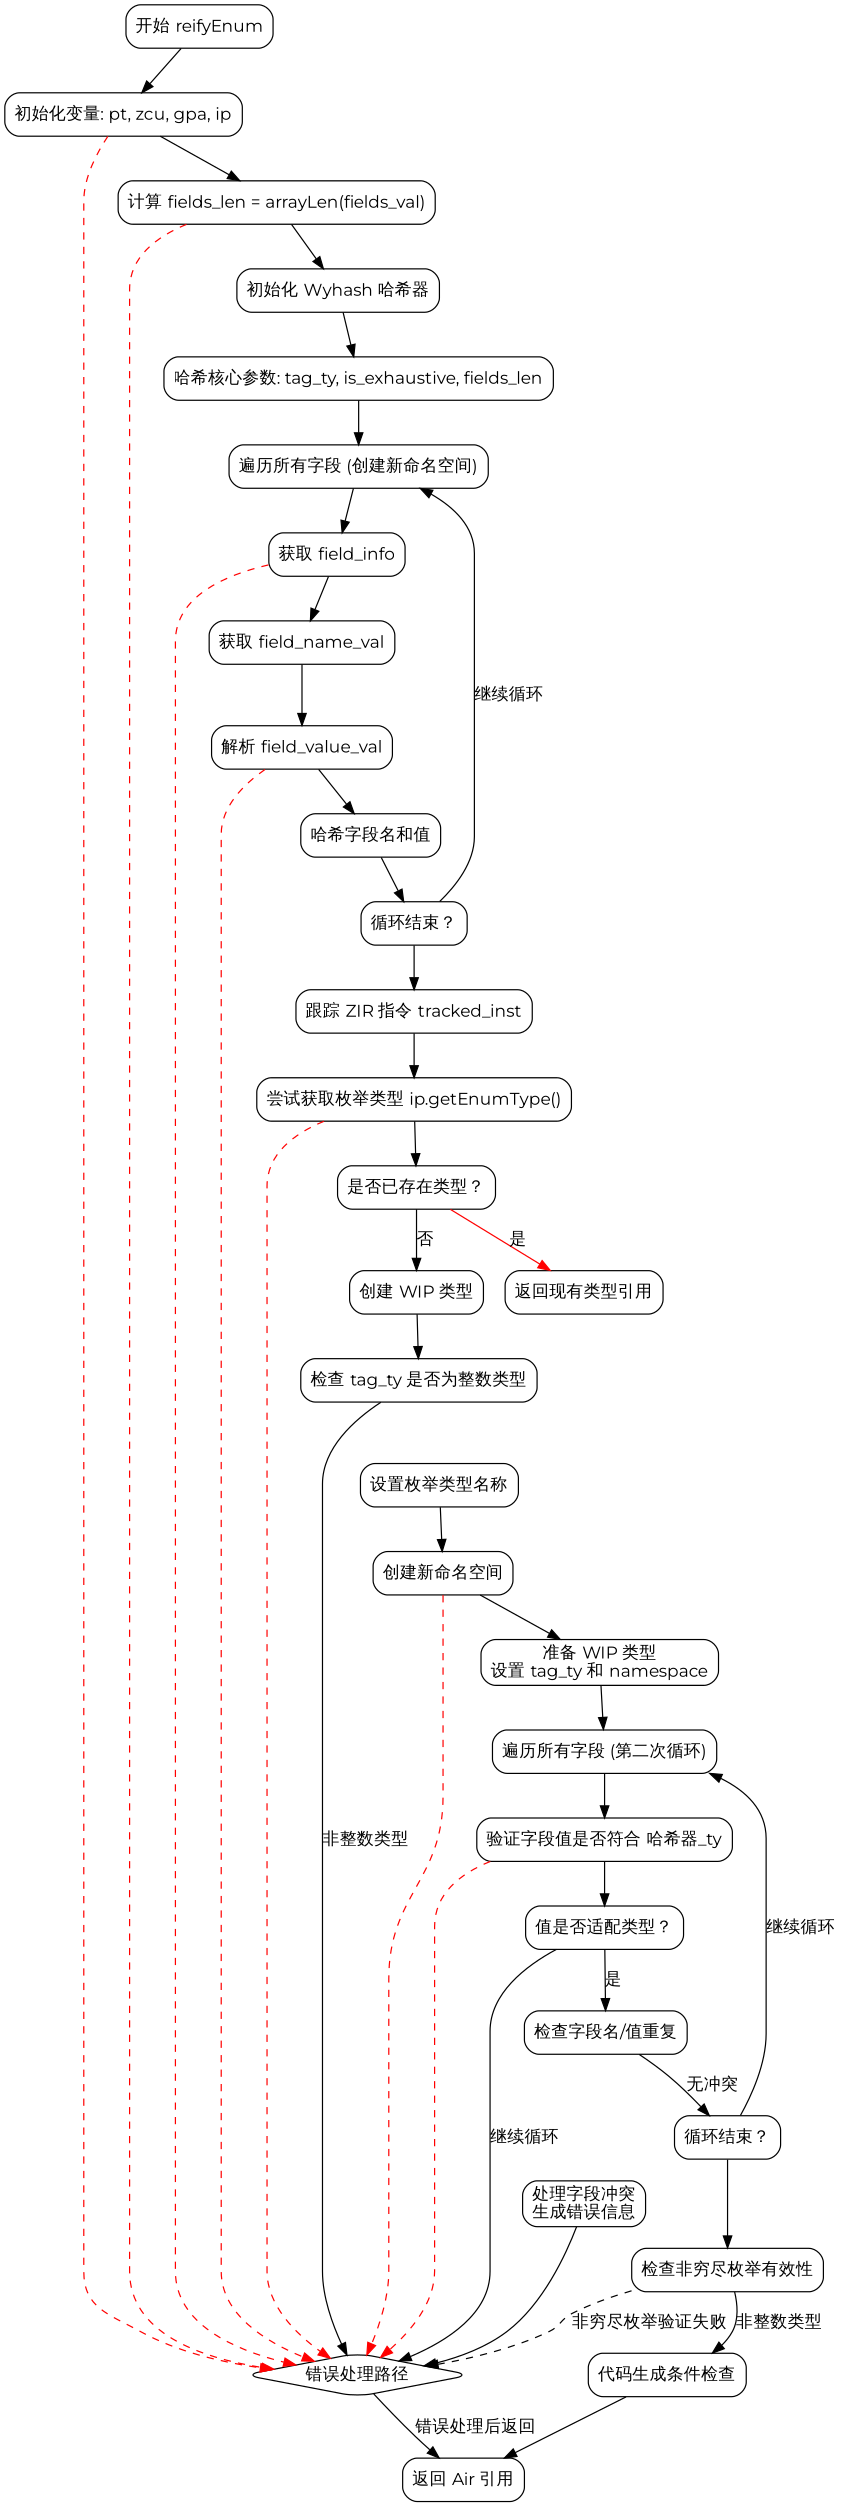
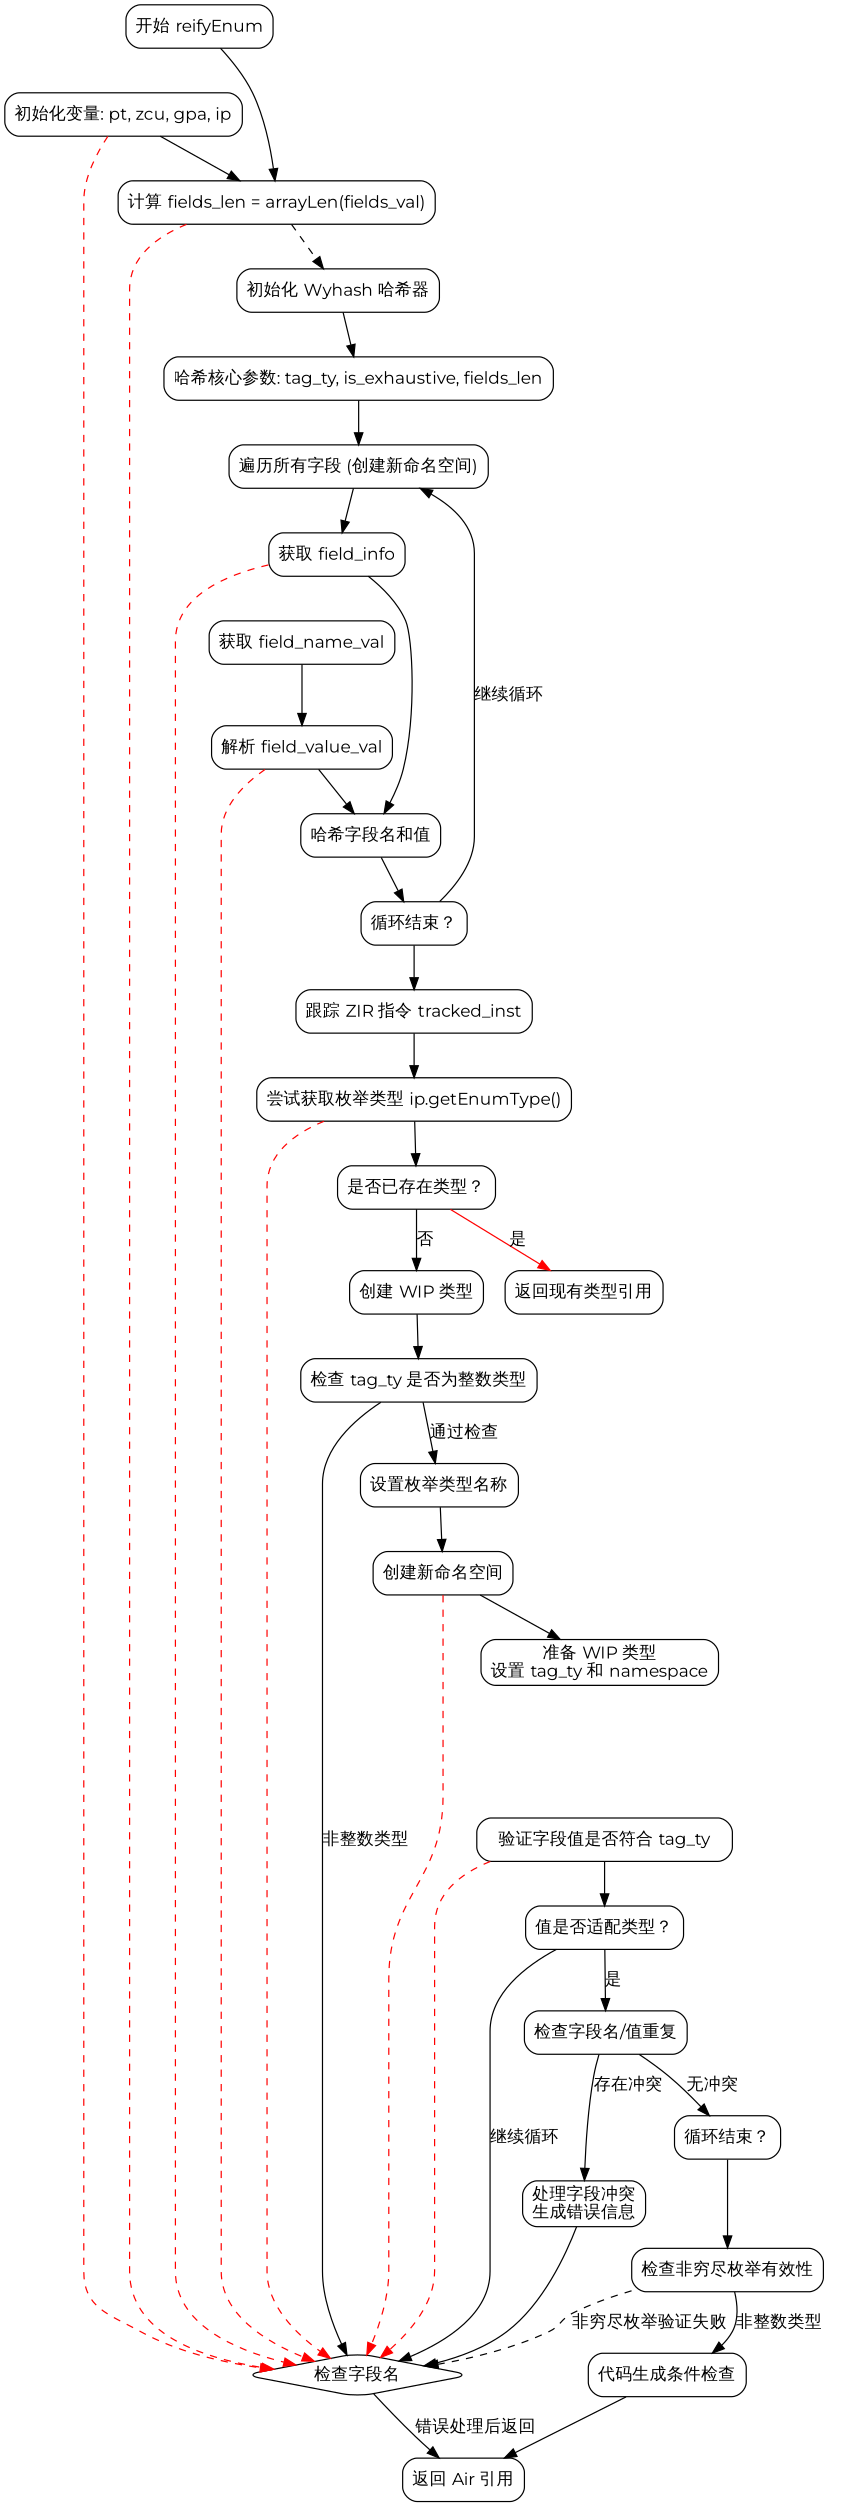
(166, 66) -> (257, 104)
(304, 242) -> (304, 242)
(322, 593) -> (412, 684)
none -> (428, 1427)
(605, 1752) -> none
(605, 1840) -> (605, 1840)
none -> (589, 2111)
(357, 2375) -> (357, 2375)
